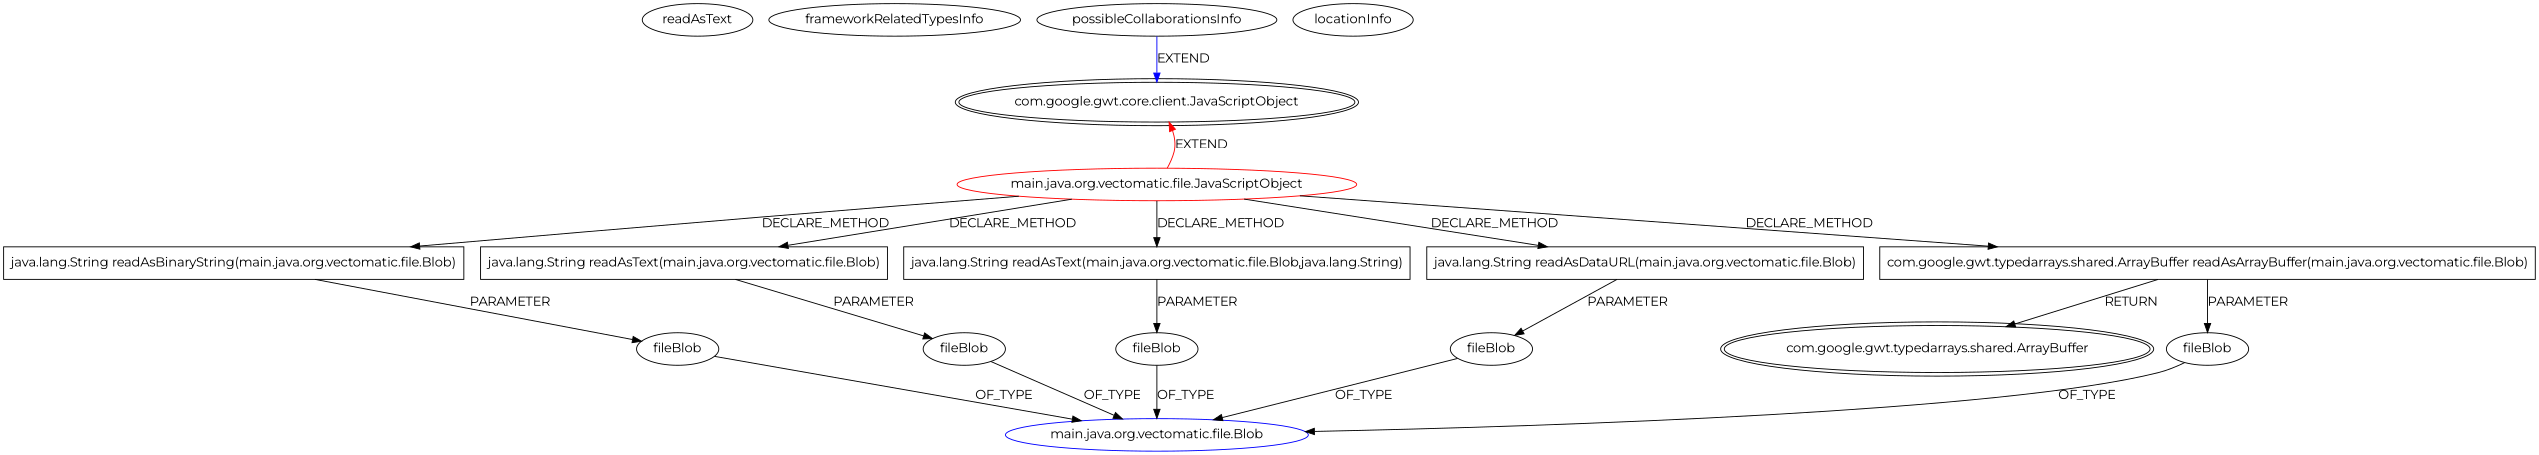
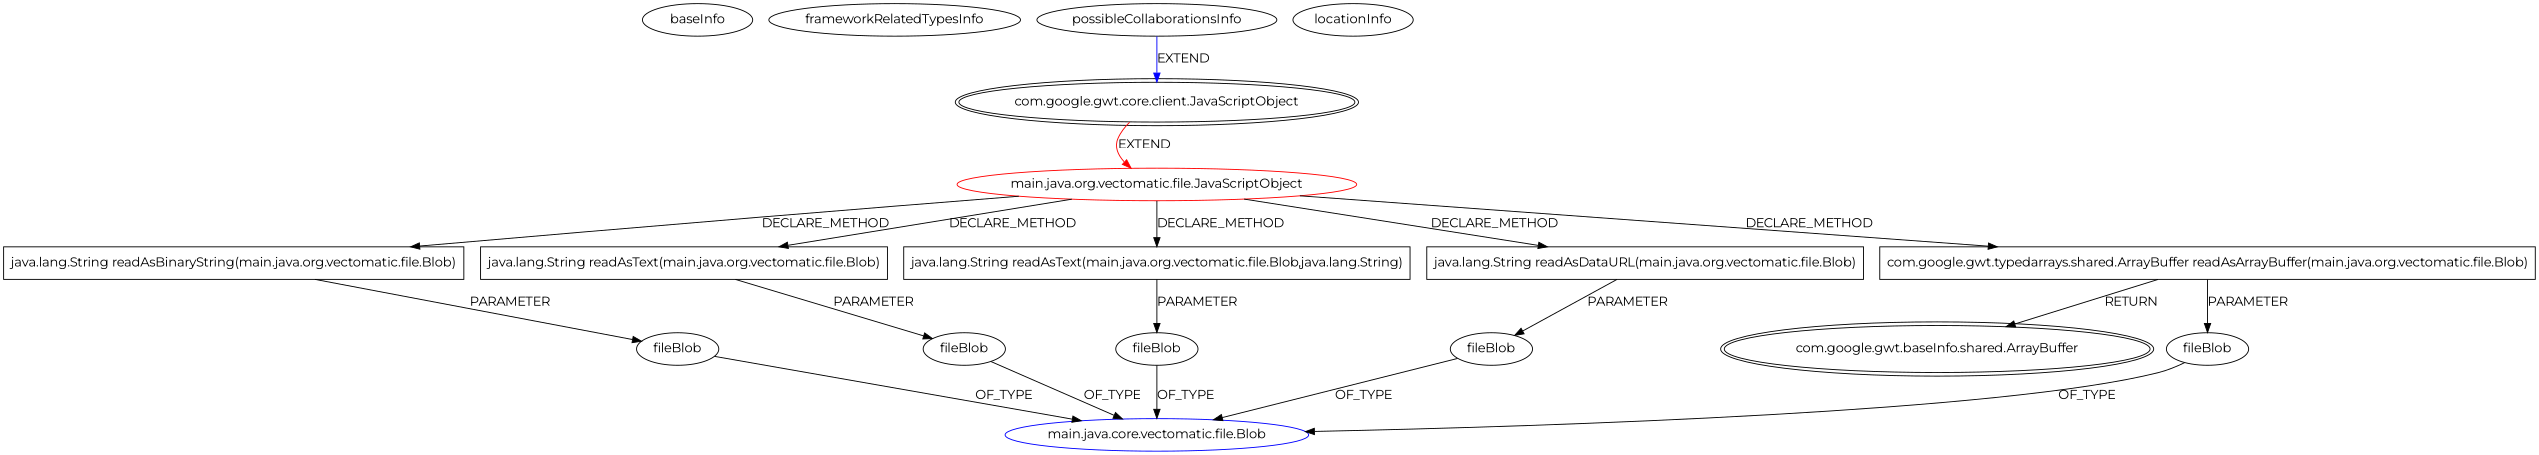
(698, 20) -> (698, 20)
(1174, 150) -> (1117, 141)
(1937, 349) -> (1937, 349)
(1157, 435) -> (1157, 435)
